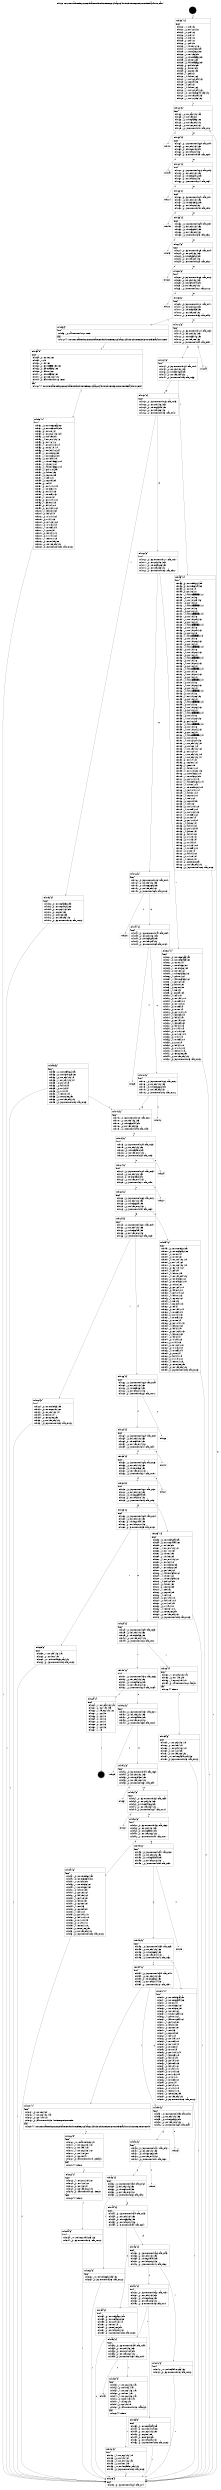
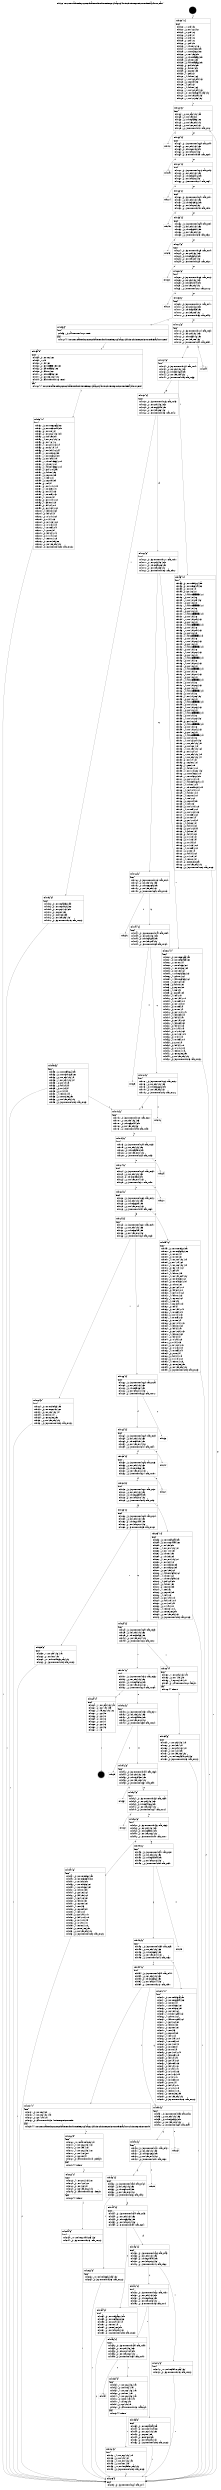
(194, 2308) -> none
